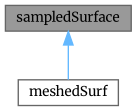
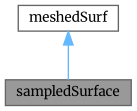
(68, 62) -> (68, 62)
